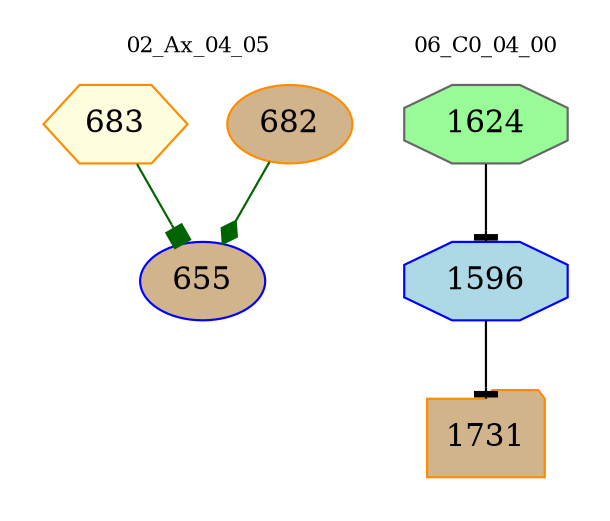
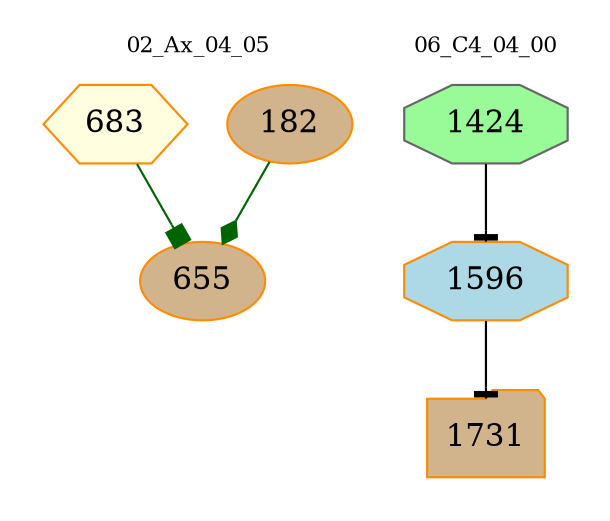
(486, 47) -> (486, 47)
(290, 124) -> (290, 124)
(486, 124) -> (486, 124)
(203, 281) -> (203, 281)
(486, 281) -> (486, 281)
